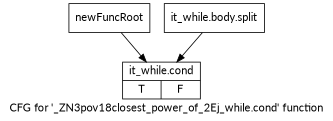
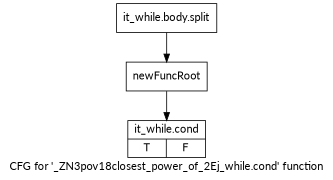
(192, 44) -> (167, 43)
